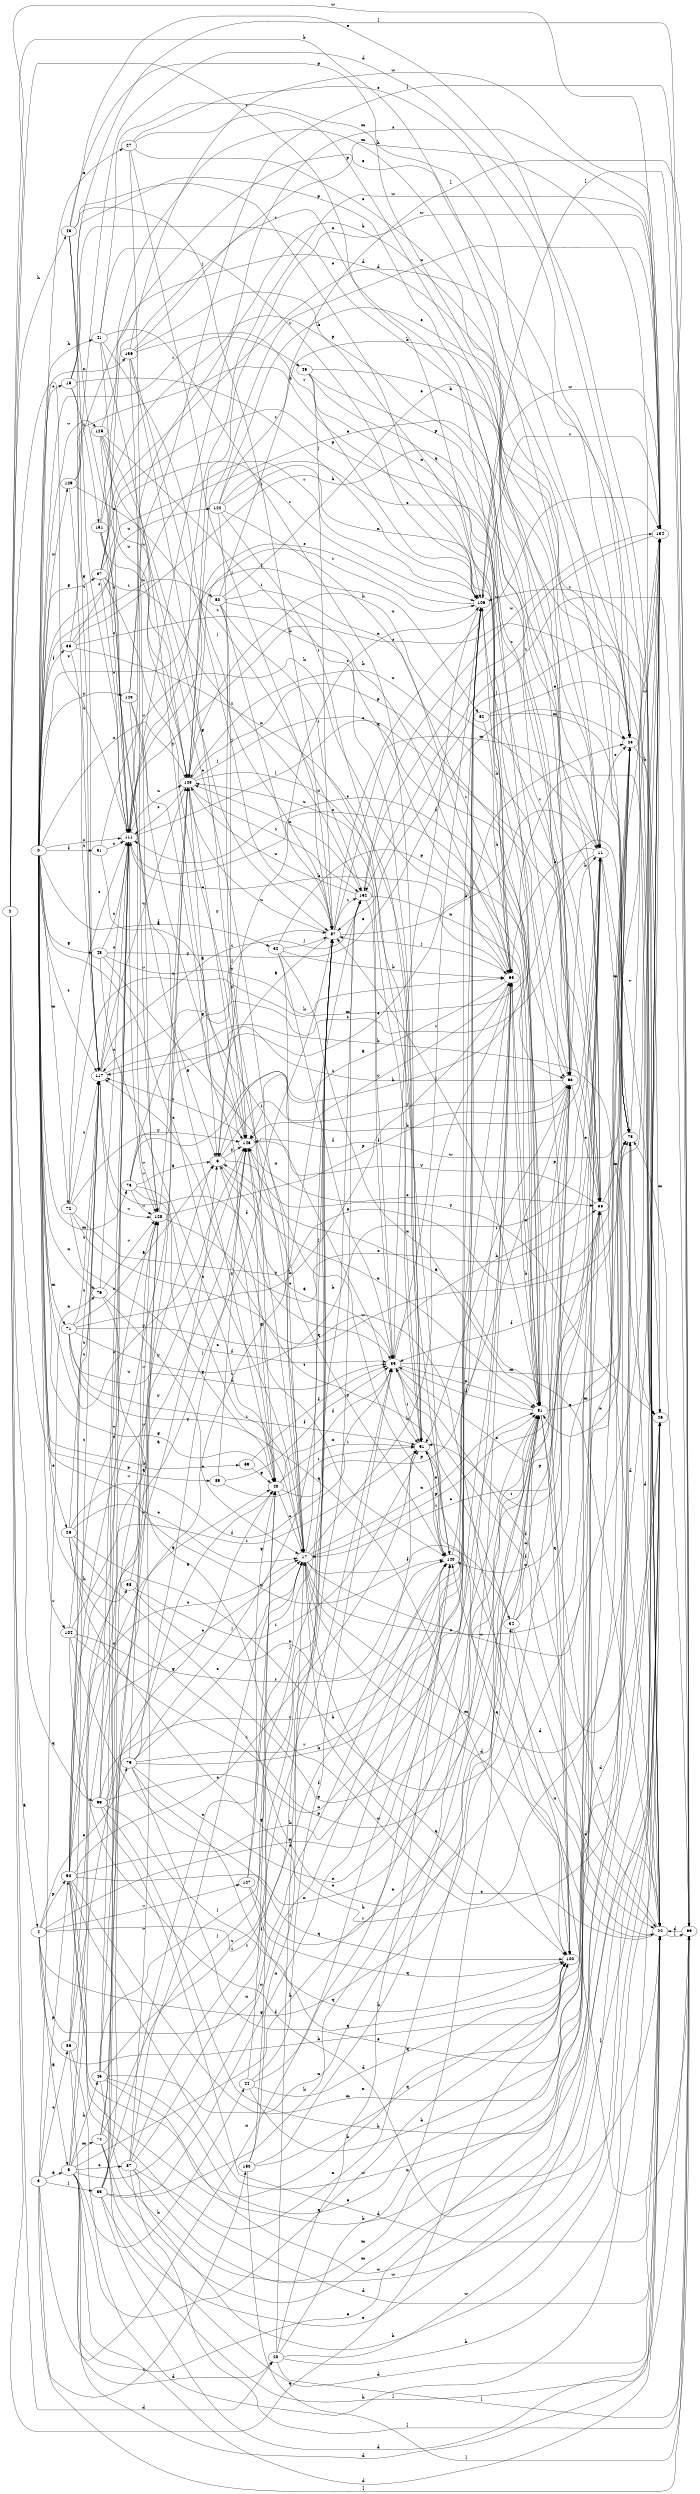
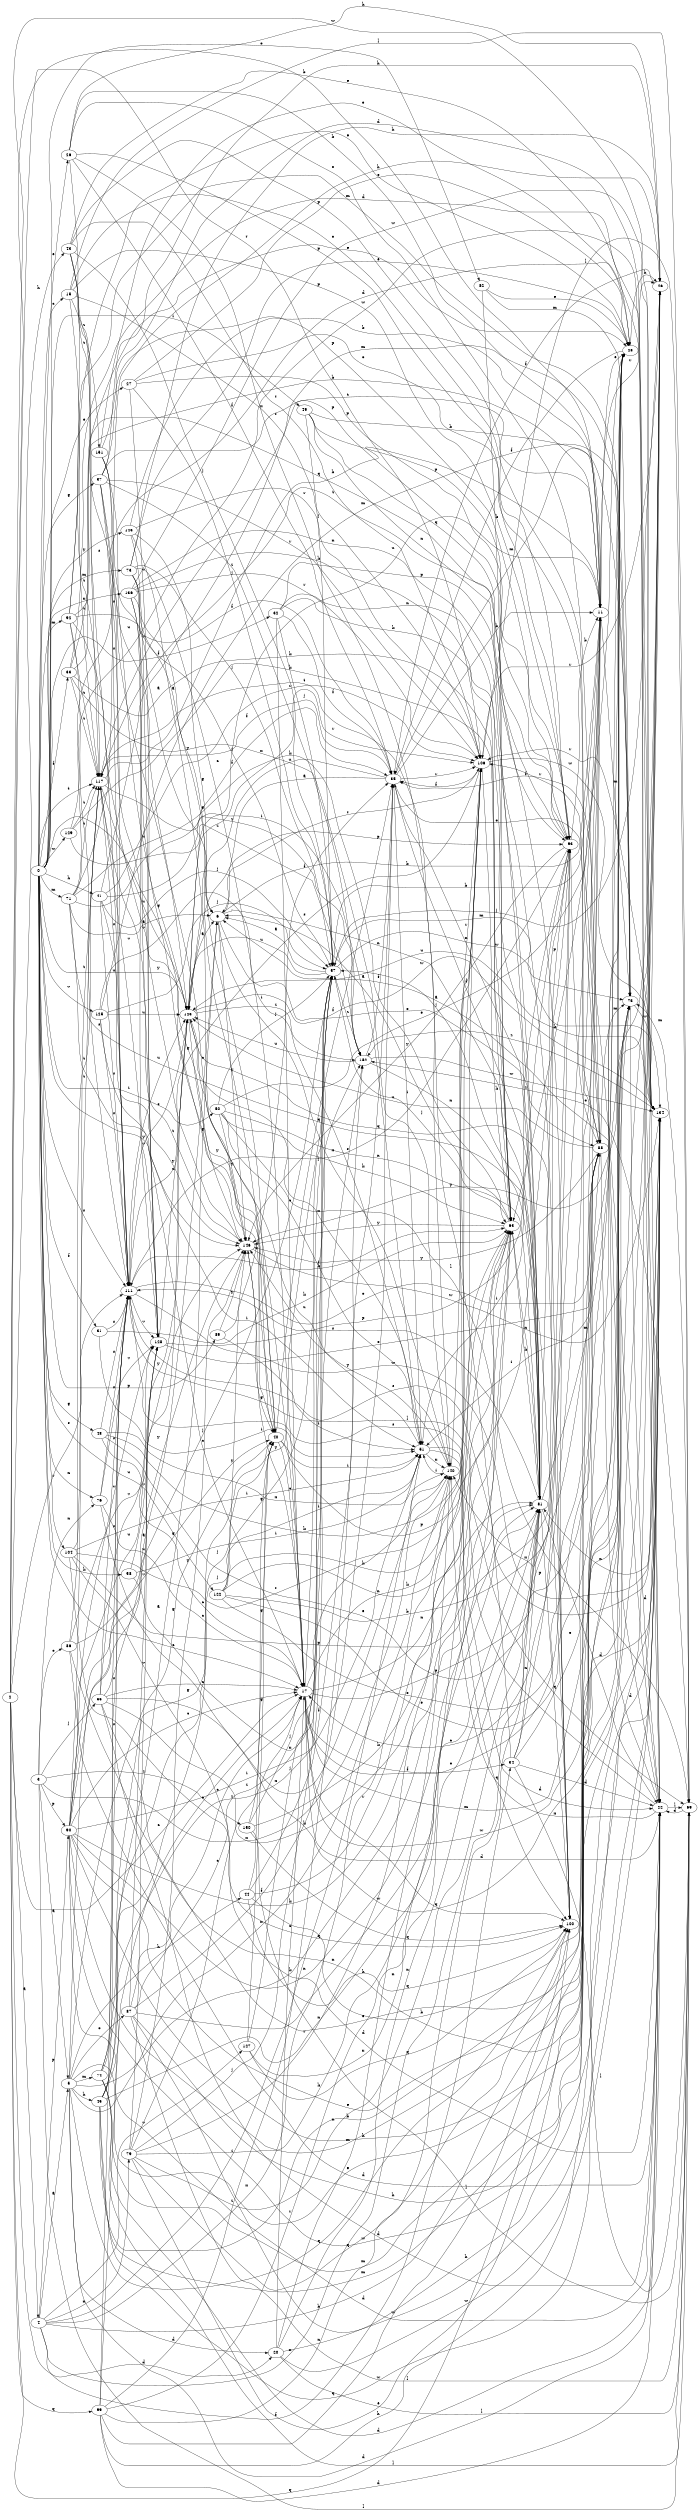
(262, 566) -> (262, 43)
(84, 576) -> (84, 581)
(69, 1209) -> (69, 618)
(247, 1465) -> none
(402, 1829) -> none
